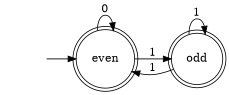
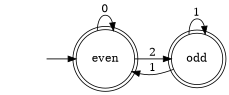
(153, 53) -> (153, 53)
